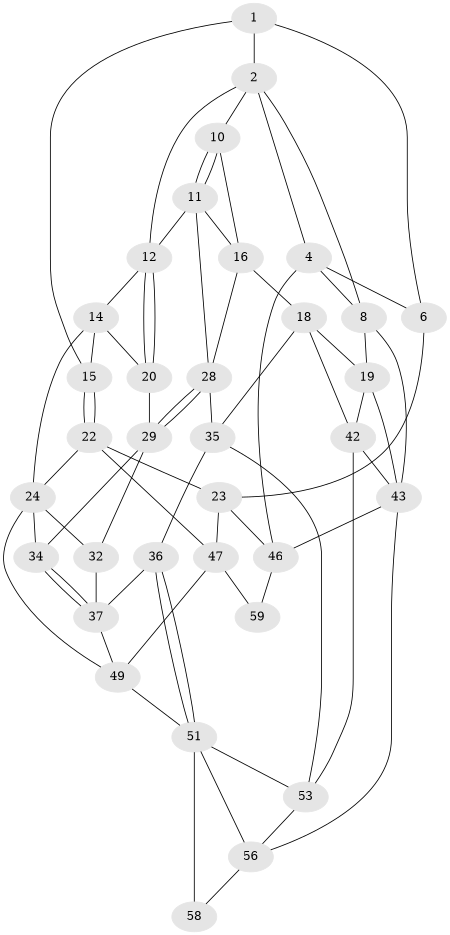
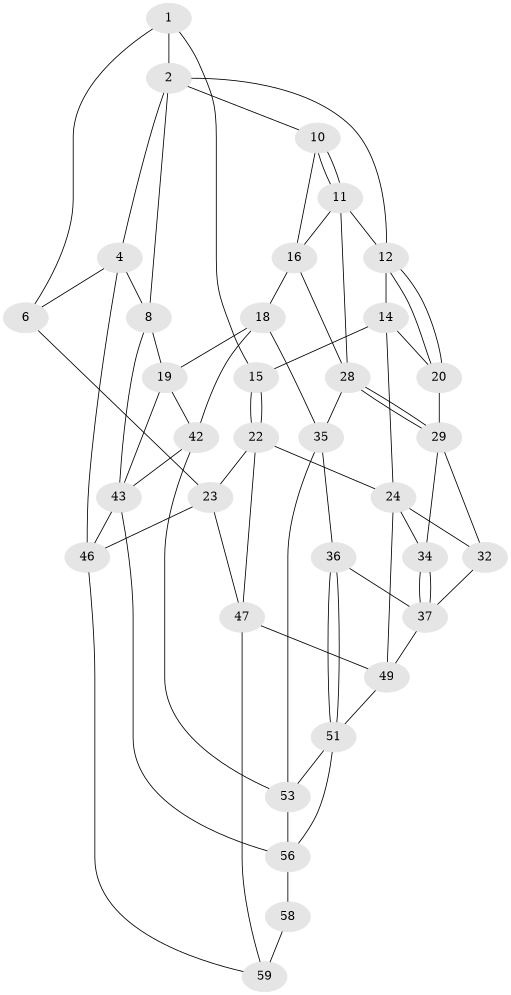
(194, 827) -> (276, 947)
